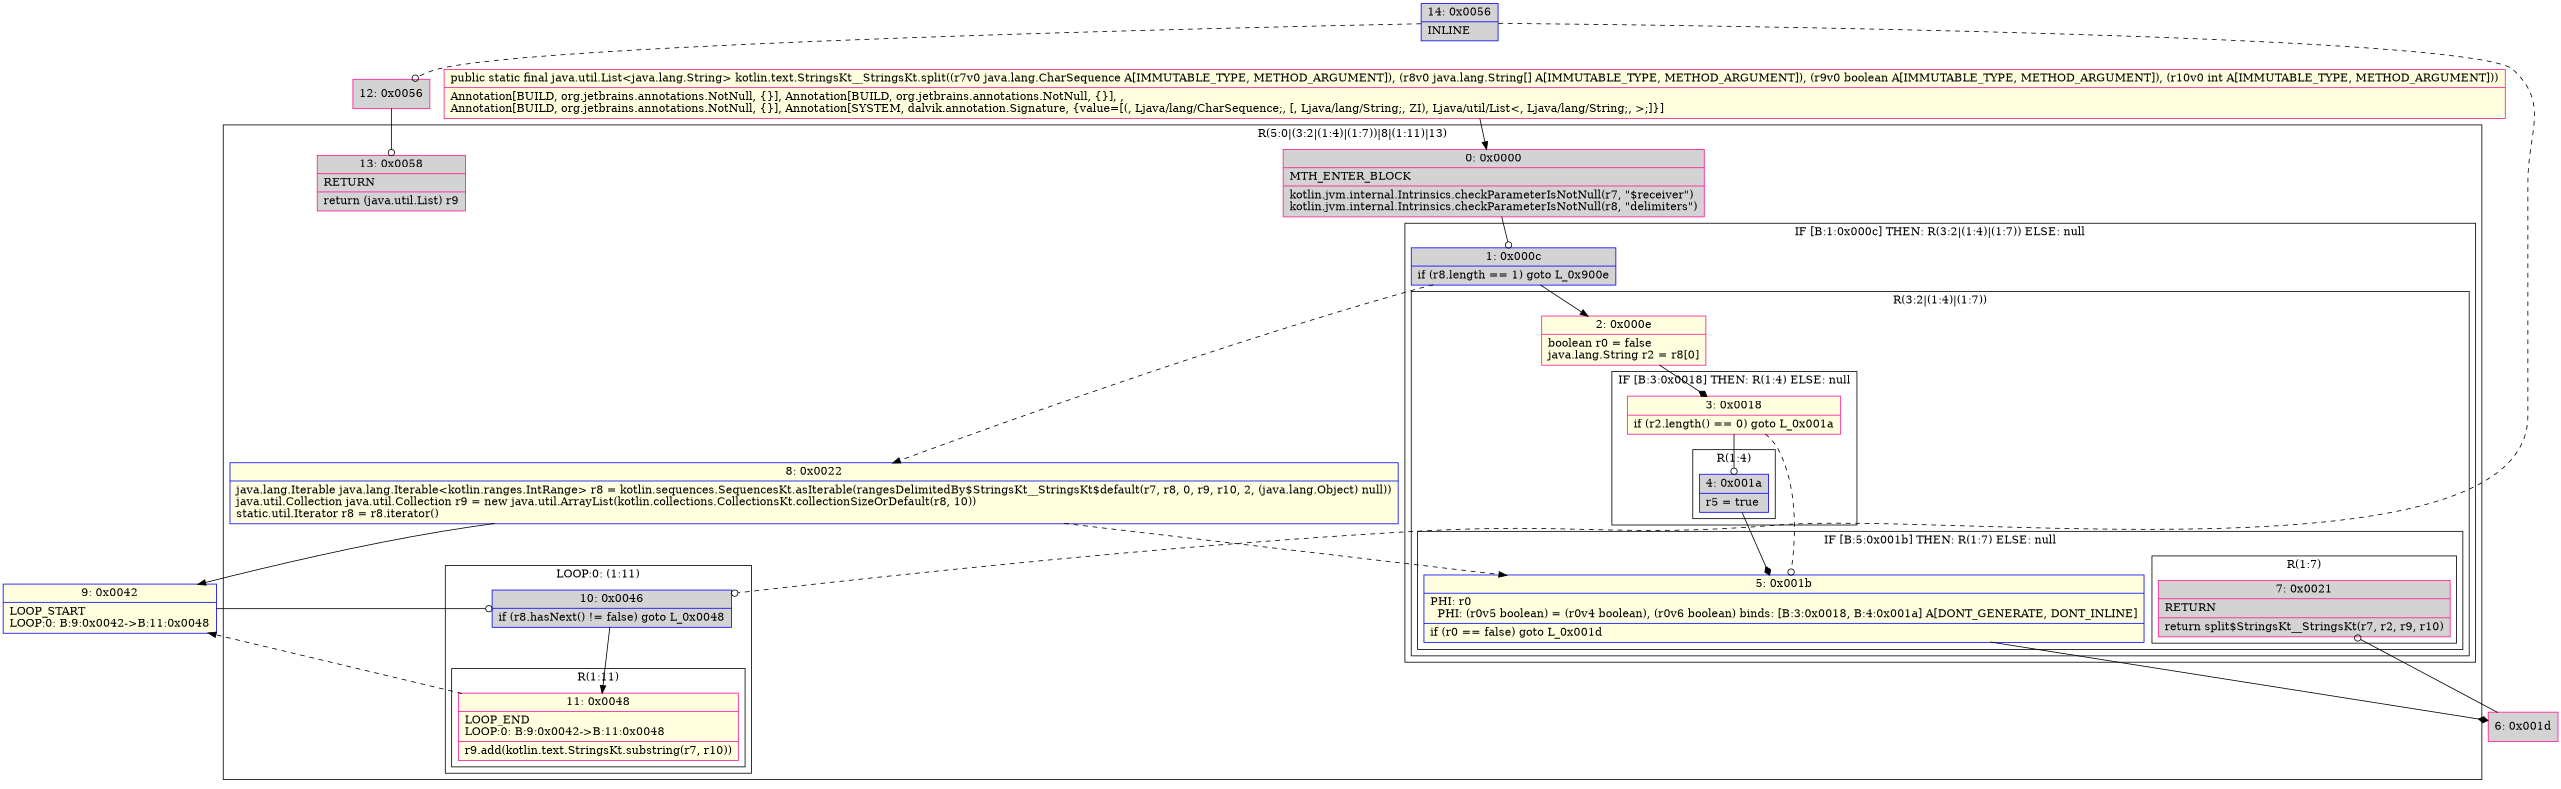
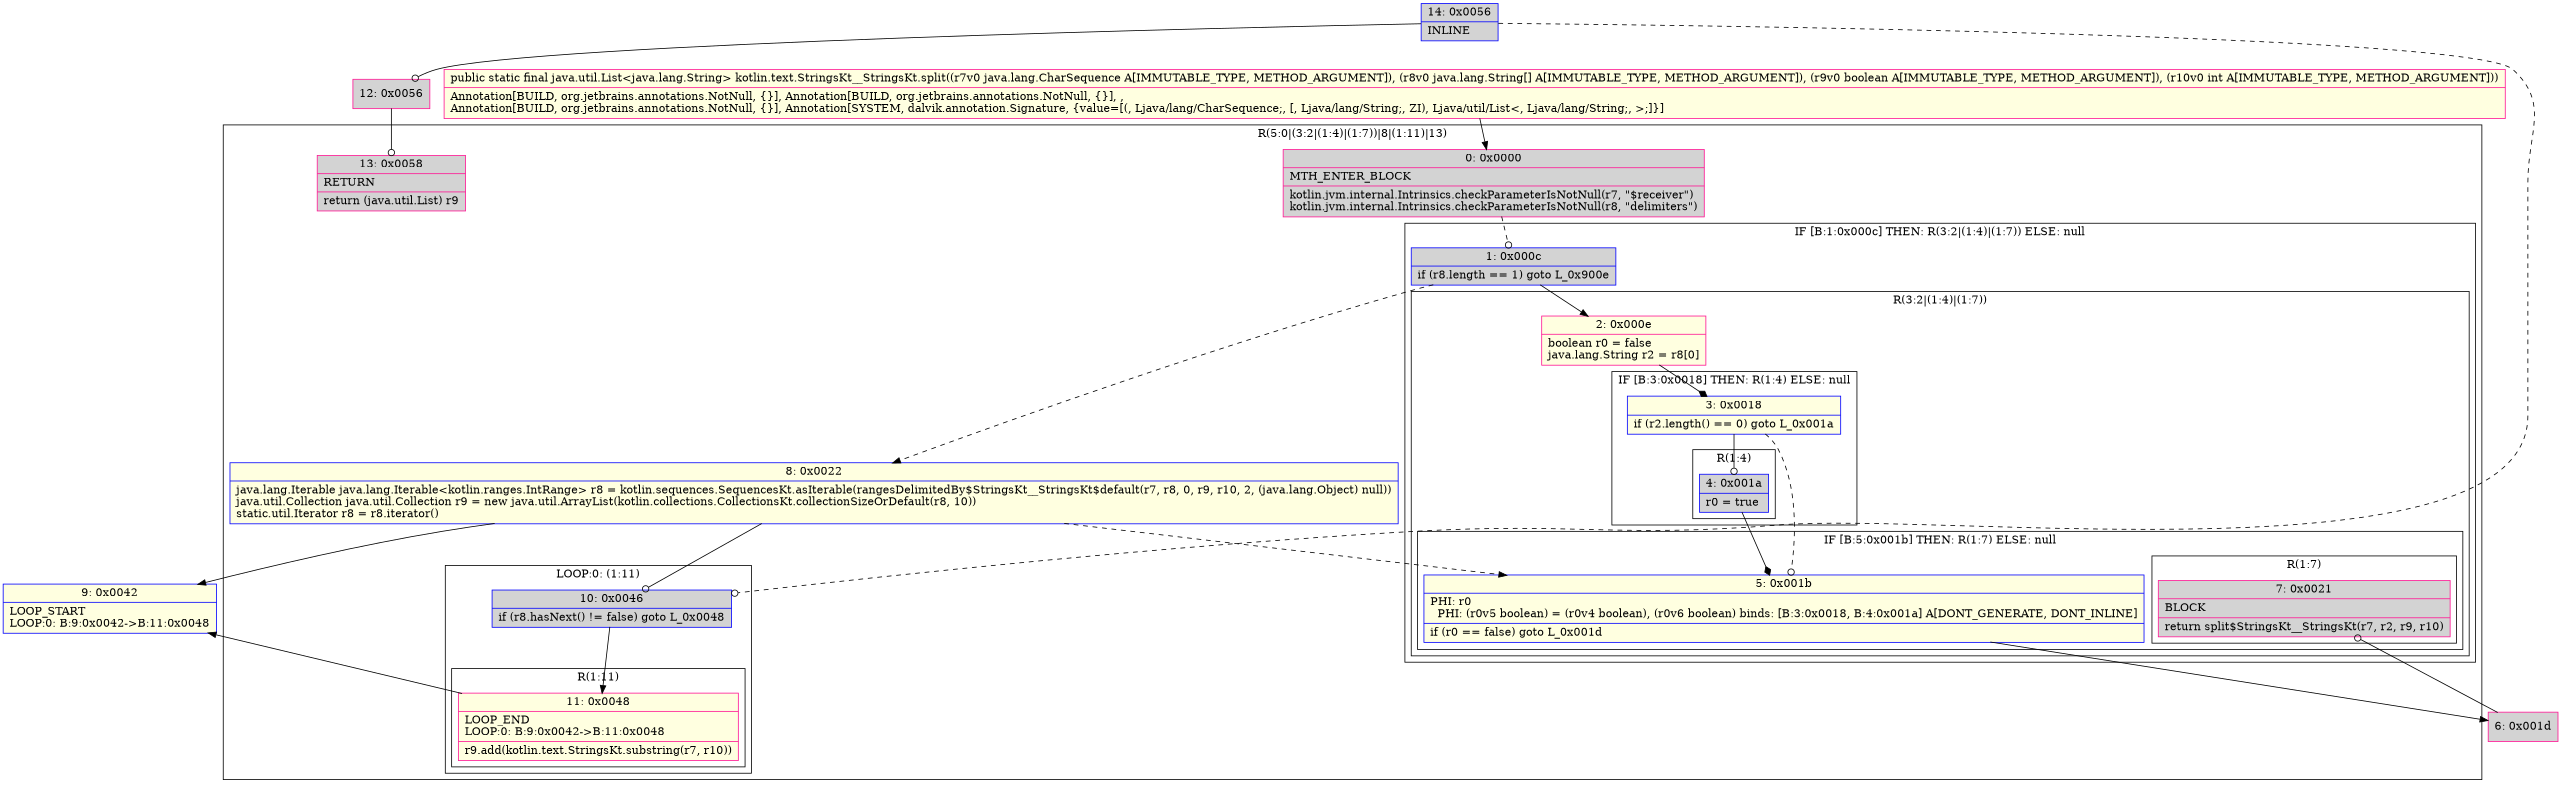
(918, 37) -> (918, 37)
(1505, 229) -> (1505, 229)
(1734, 415) -> (1734, 415)
(1732, 502) -> (1732, 502)
(2190, 608) -> (2185, 608)
(351, 609) -> (705, 555)
(339, 664) -> (339, 664)
(2235, 681) -> (2235, 681)
